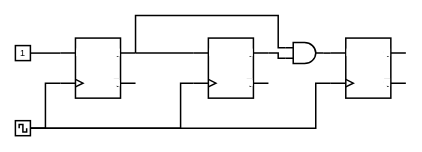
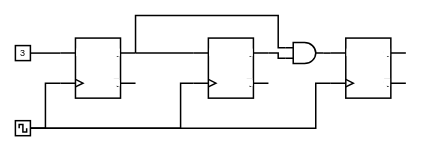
(23, 53) -> (23, 53)
